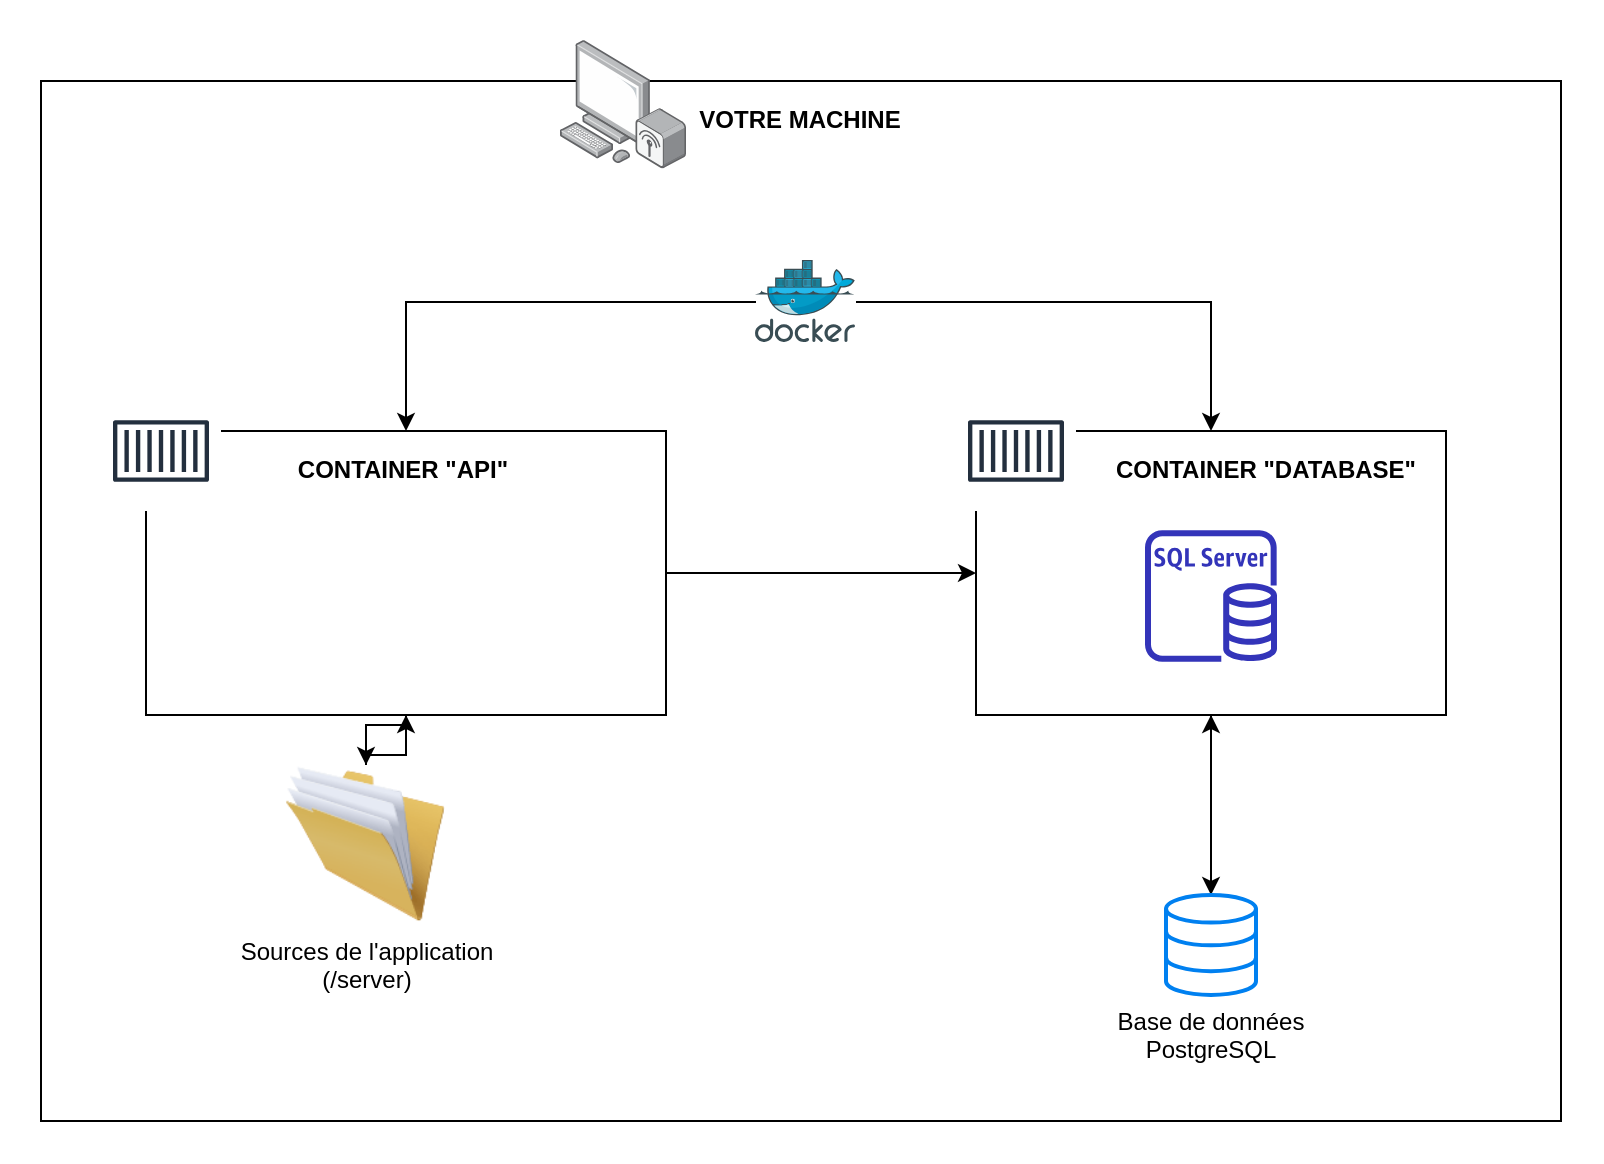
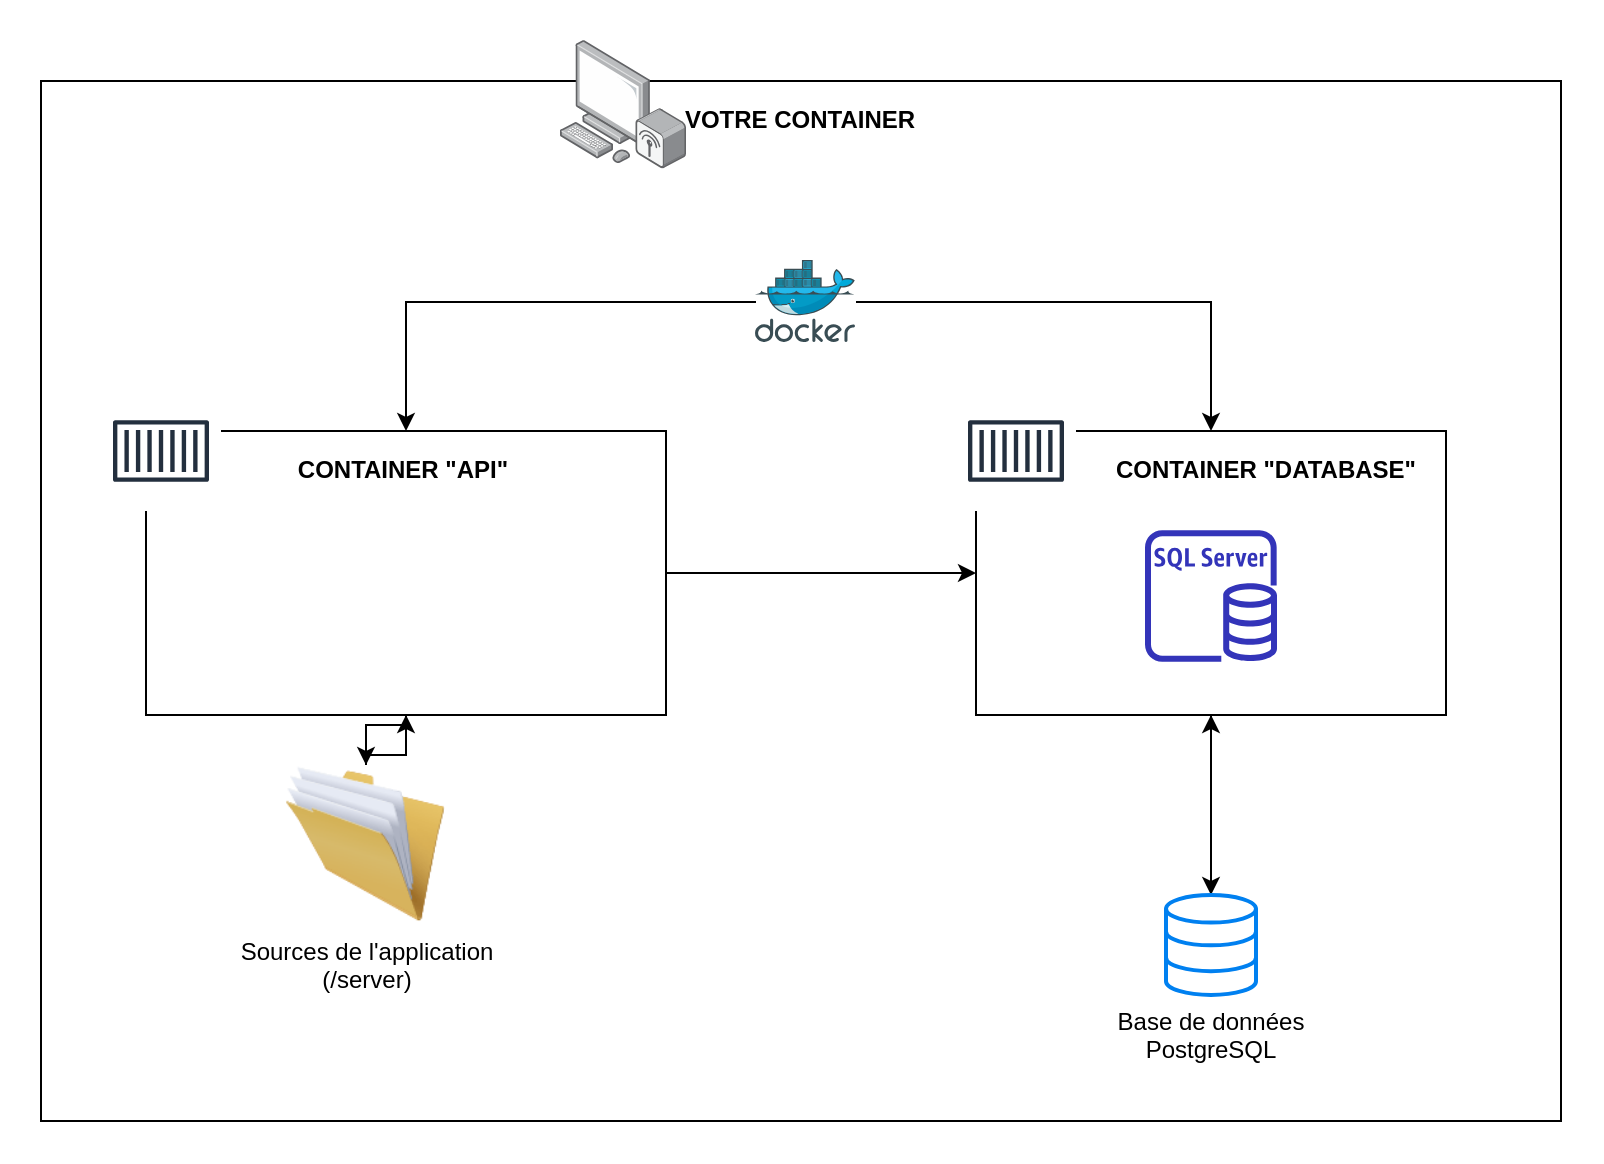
(801, 121) -> (801, 121)
